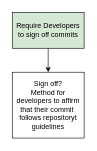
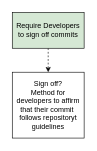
(48, 57) -> (48, 57)
